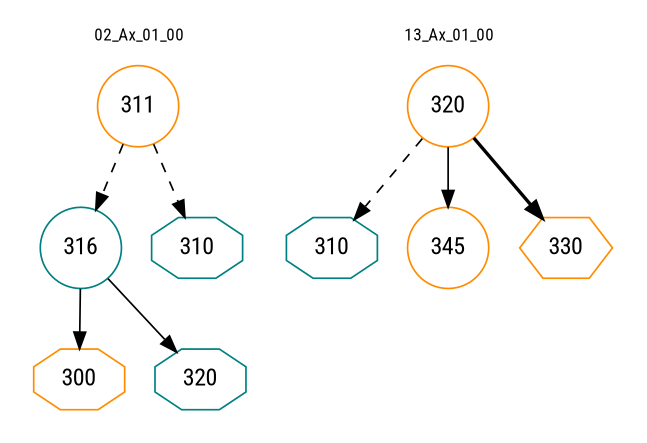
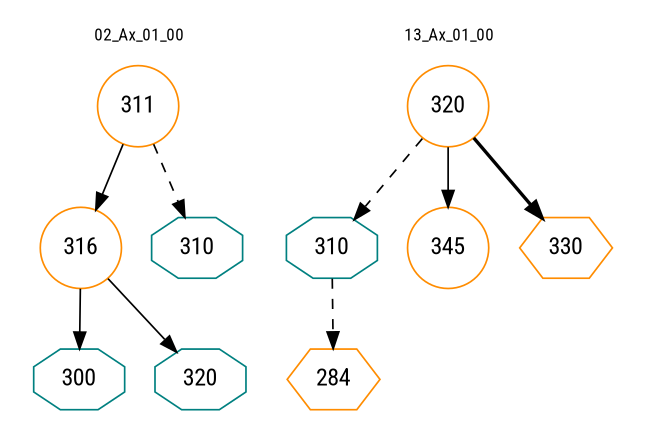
(113, 169) -> (113, 169)
(81, 248) -> (81, 248)
(79, 379) -> (79, 379)
none -> (334, 379)
